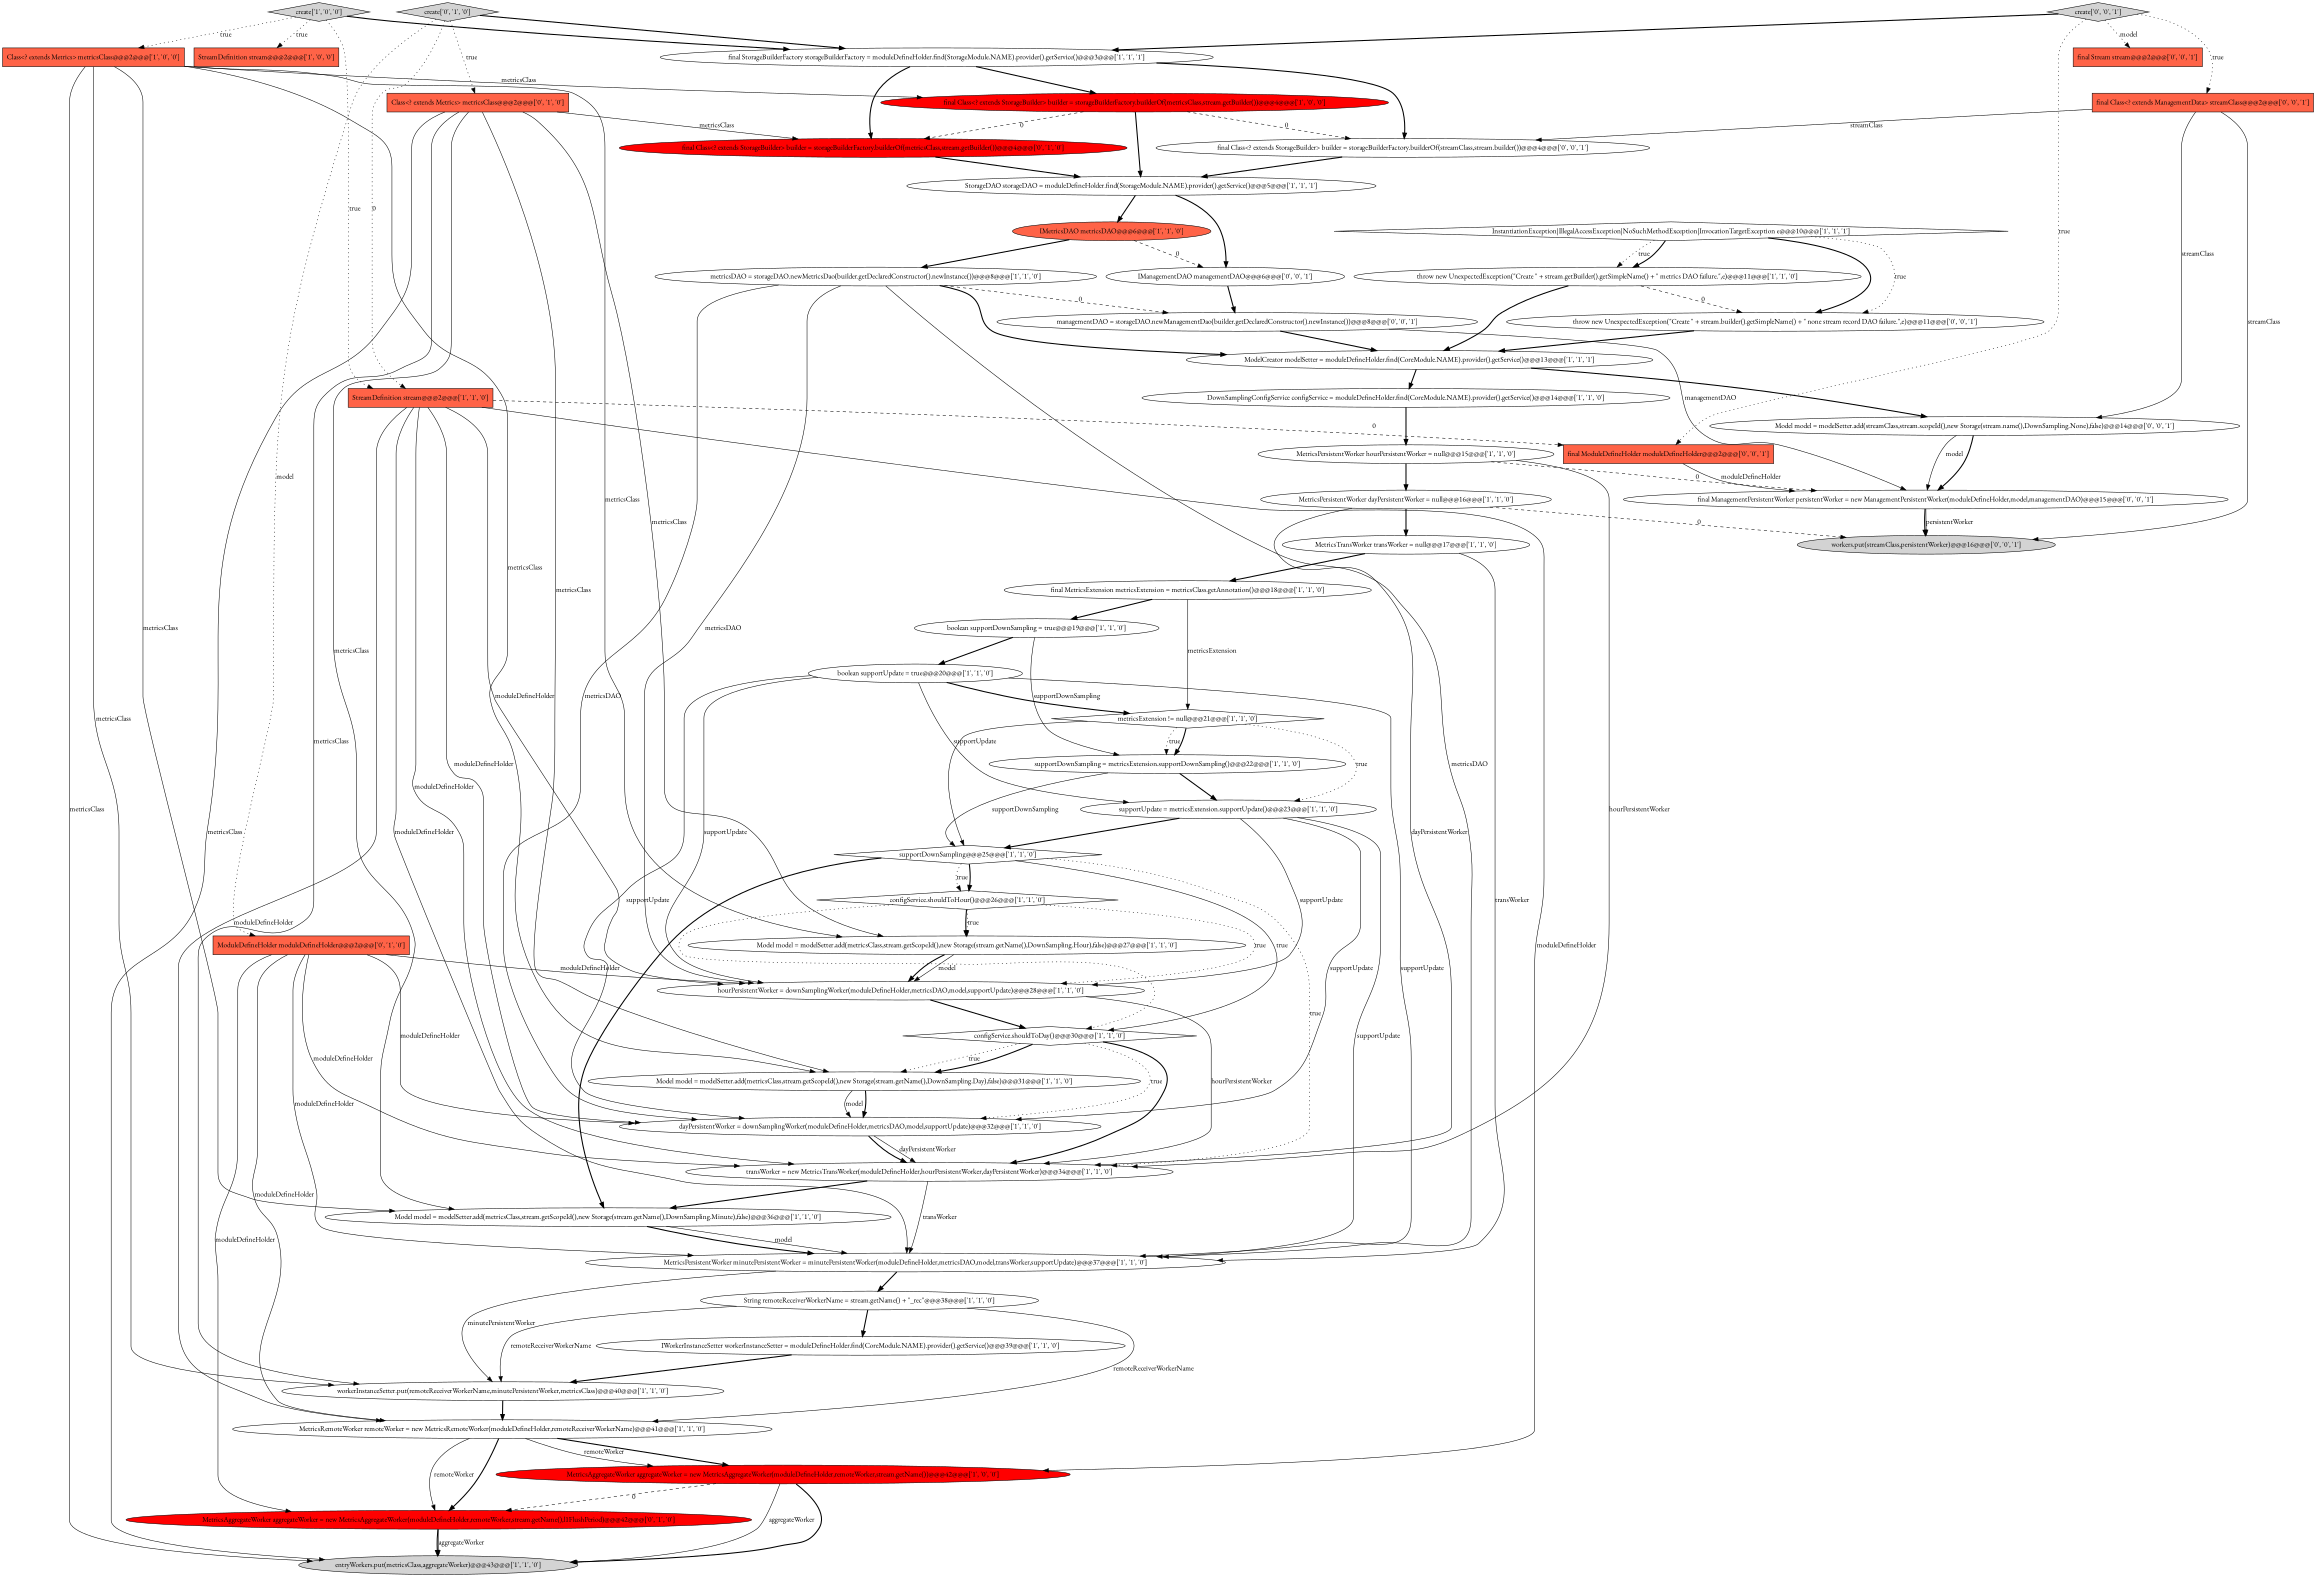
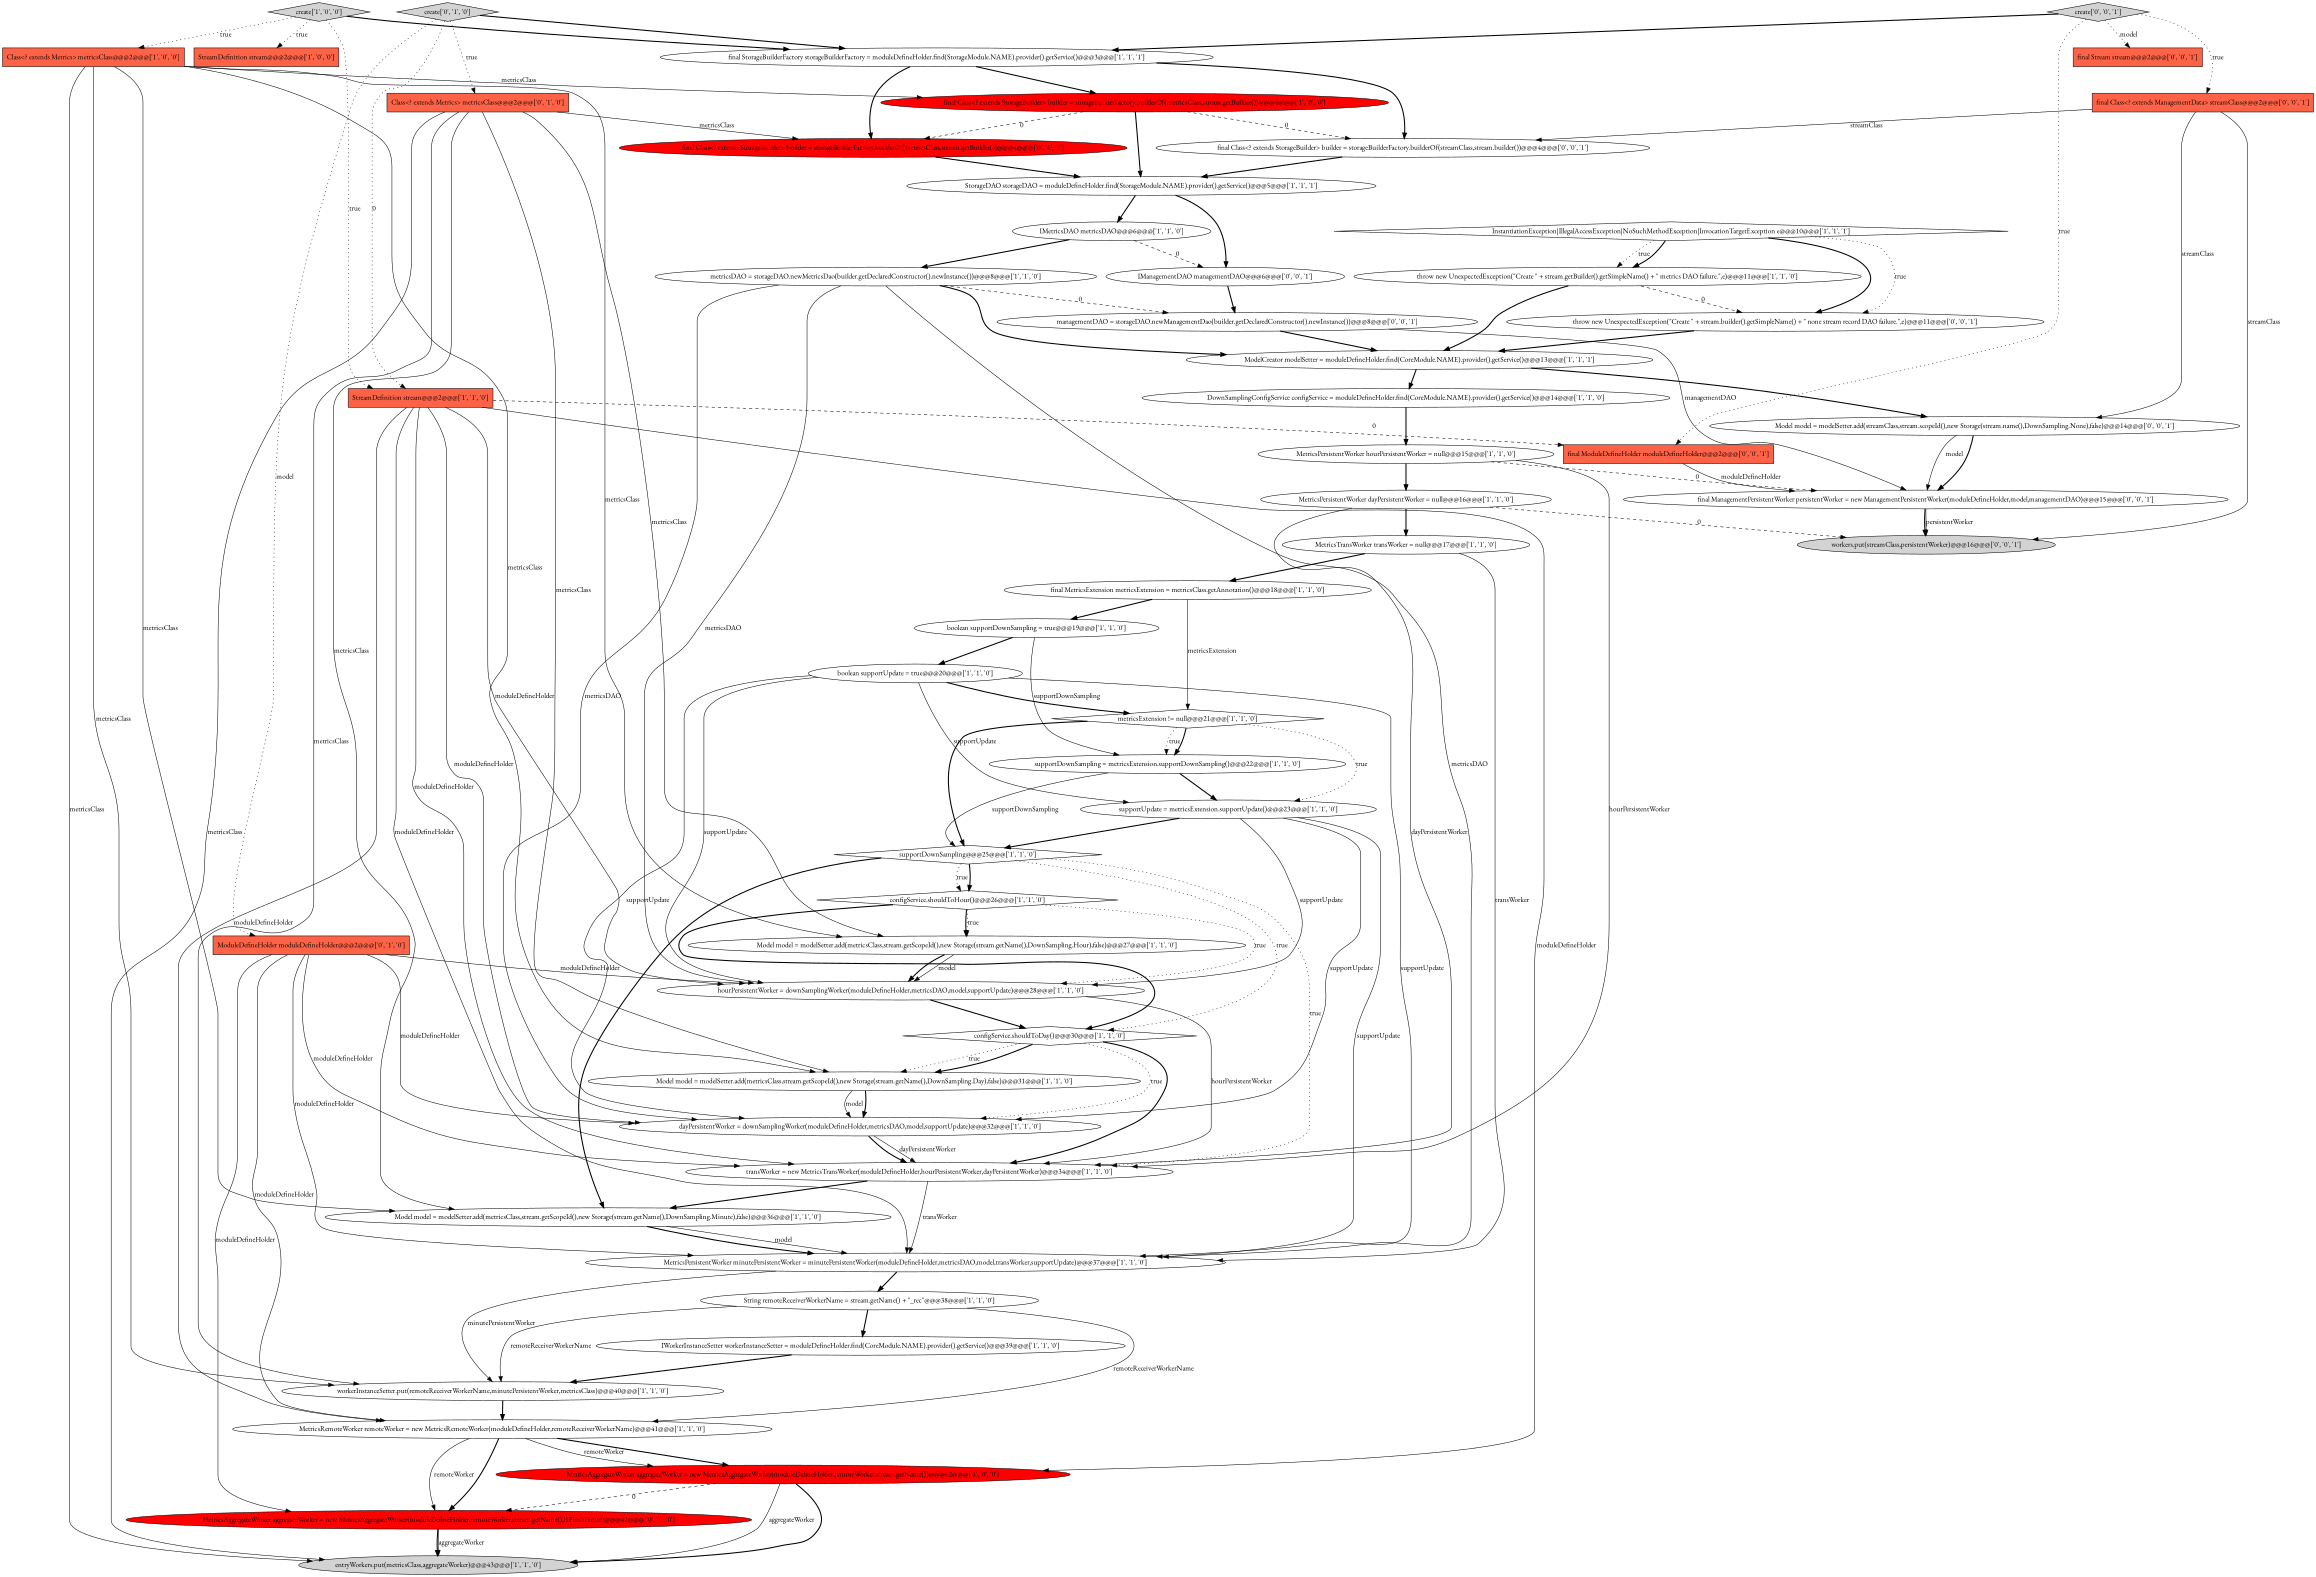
(1112, 231) -> (1112, 231)
(971, 733) -> (971, 733)
(1247, 919) -> (1247, 919)
(845, 963) -> (845, 963)
